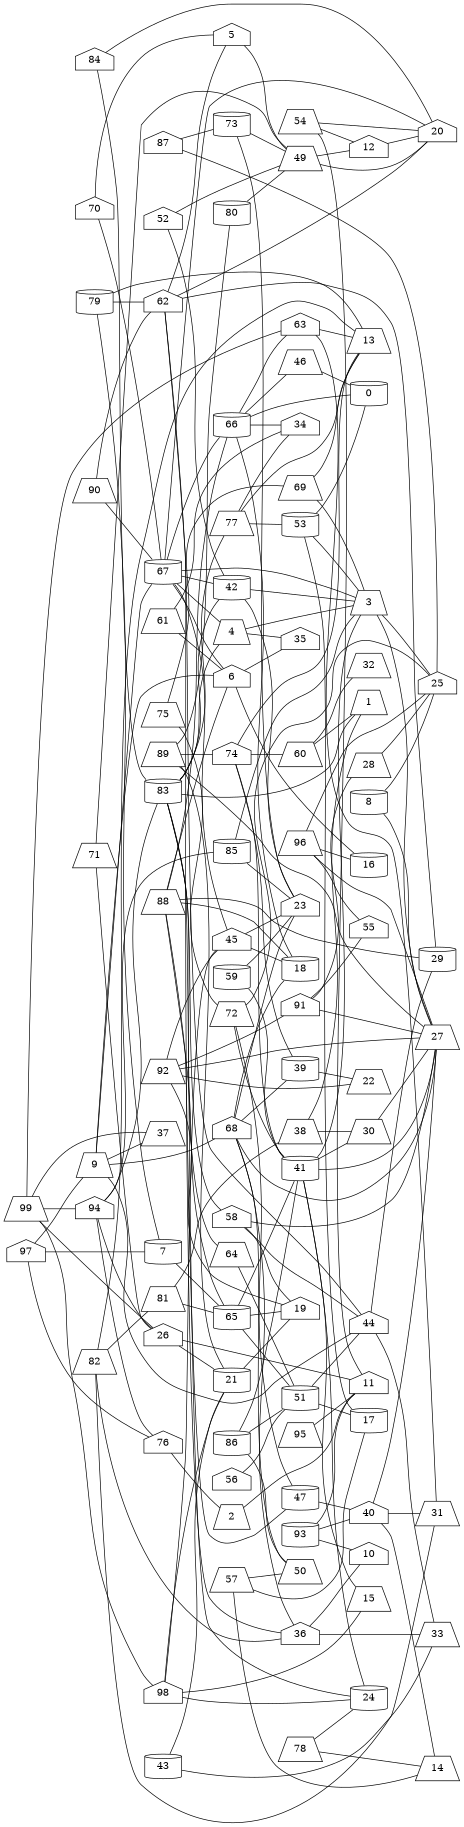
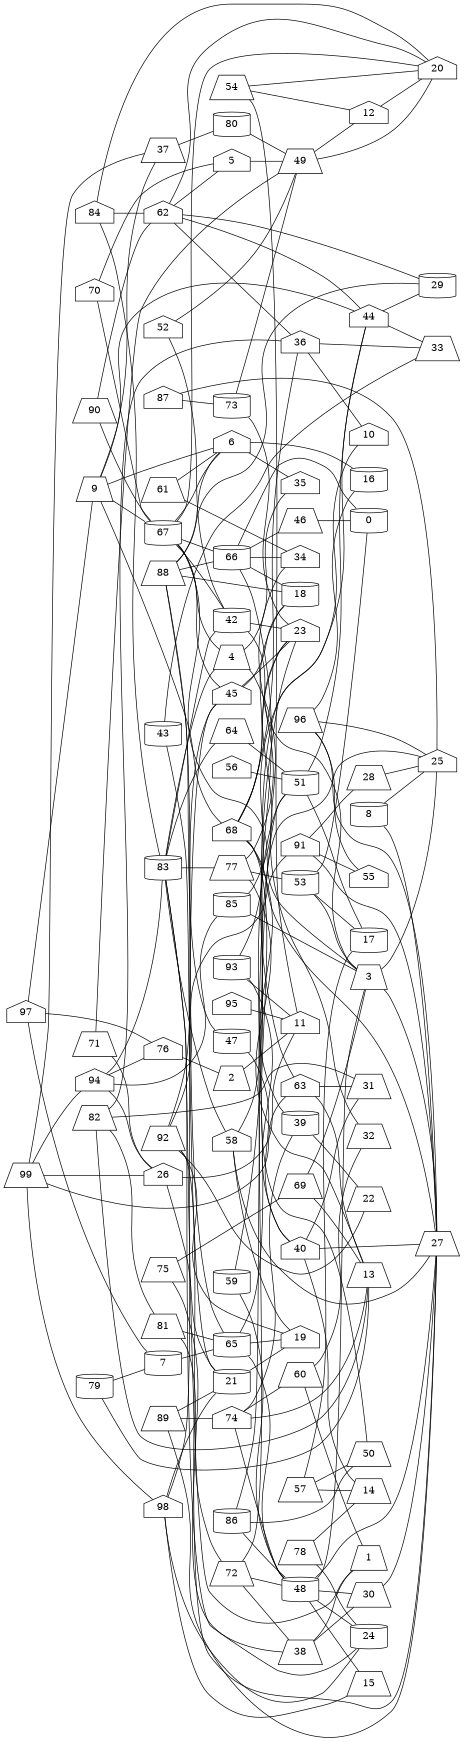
(125, 302) -> (124, 213)
(207, 474) -> (199, 137)
(299, 617) -> (286, 924)
(300, 1168) -> (300, 1589)
(261, 1199) -> (266, 1613)
(300, 1435) -> (232, 1004)
